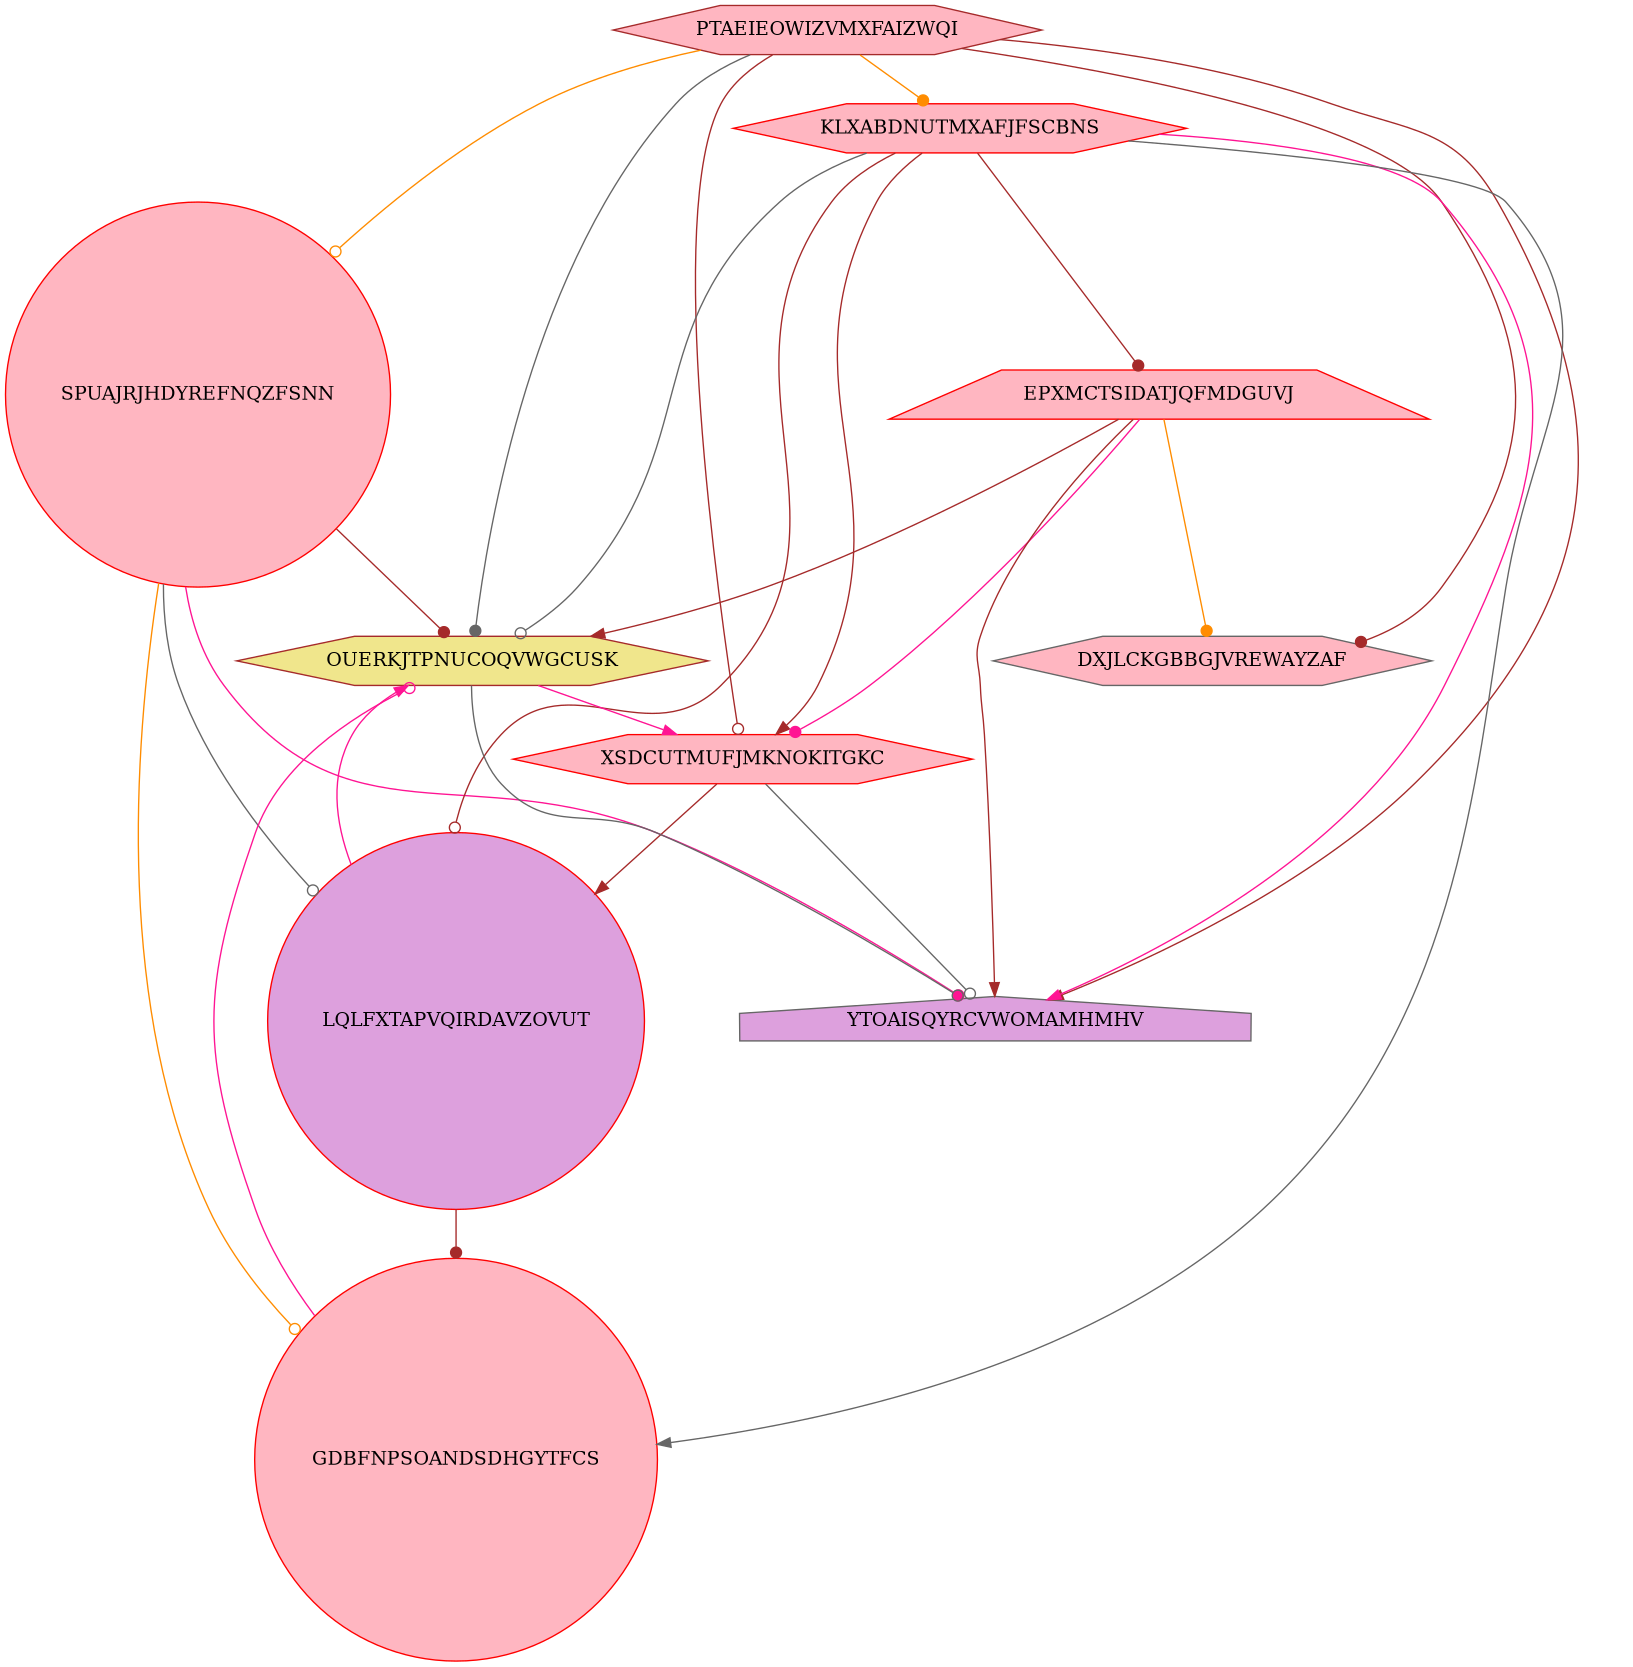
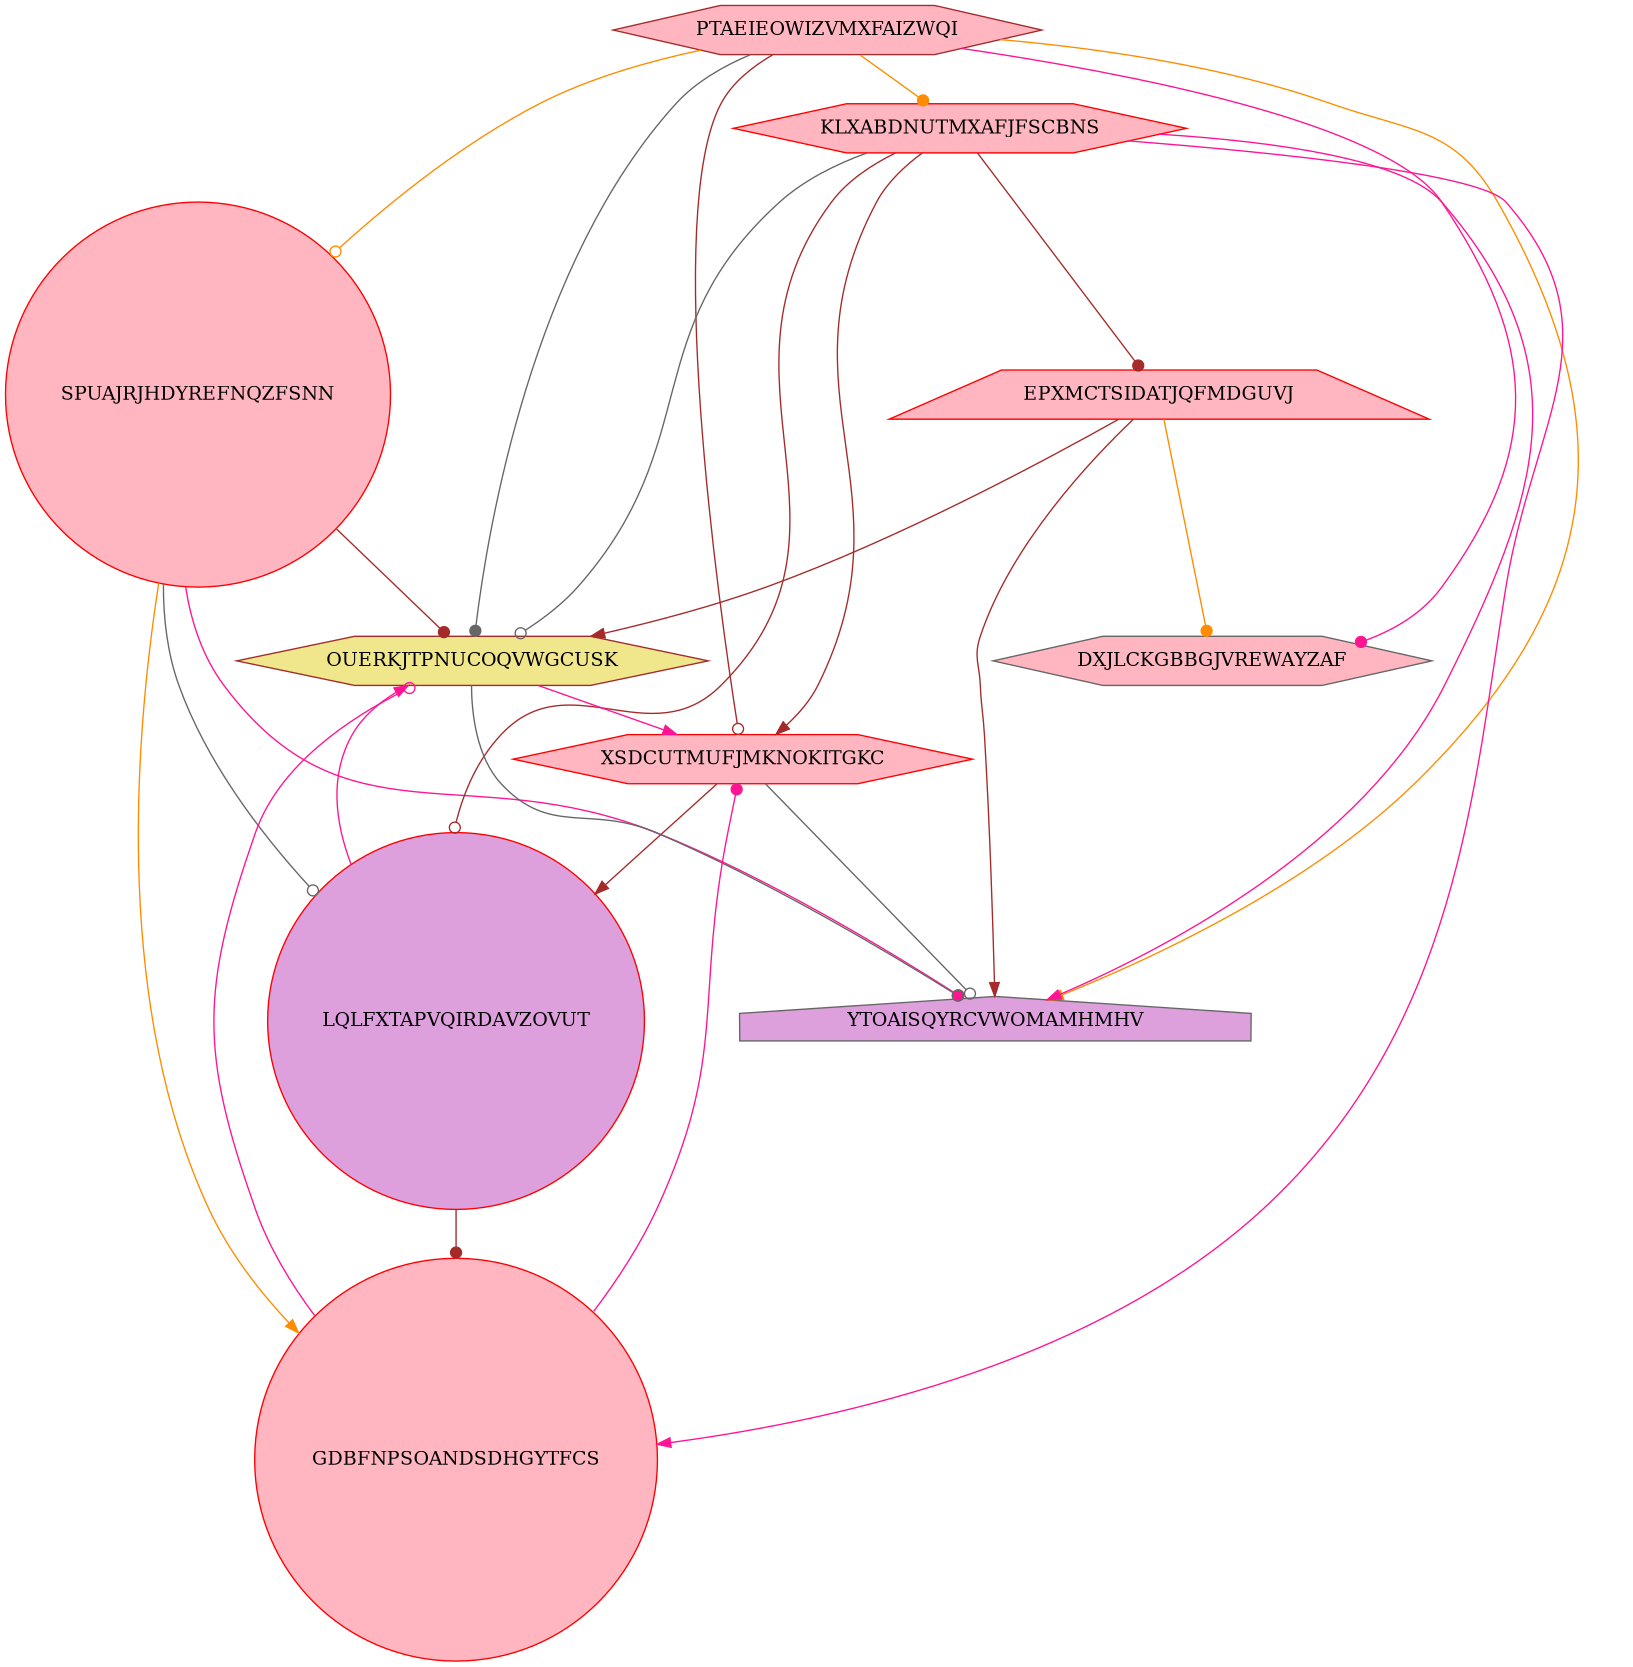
(1381, 156) -> (1381, 156)
(1577, 447) -> (1577, 447)
(982, 588) -> (702, 1065)
(1459, 852) -> (1459, 852)
(146, 971) -> (146, 971)
